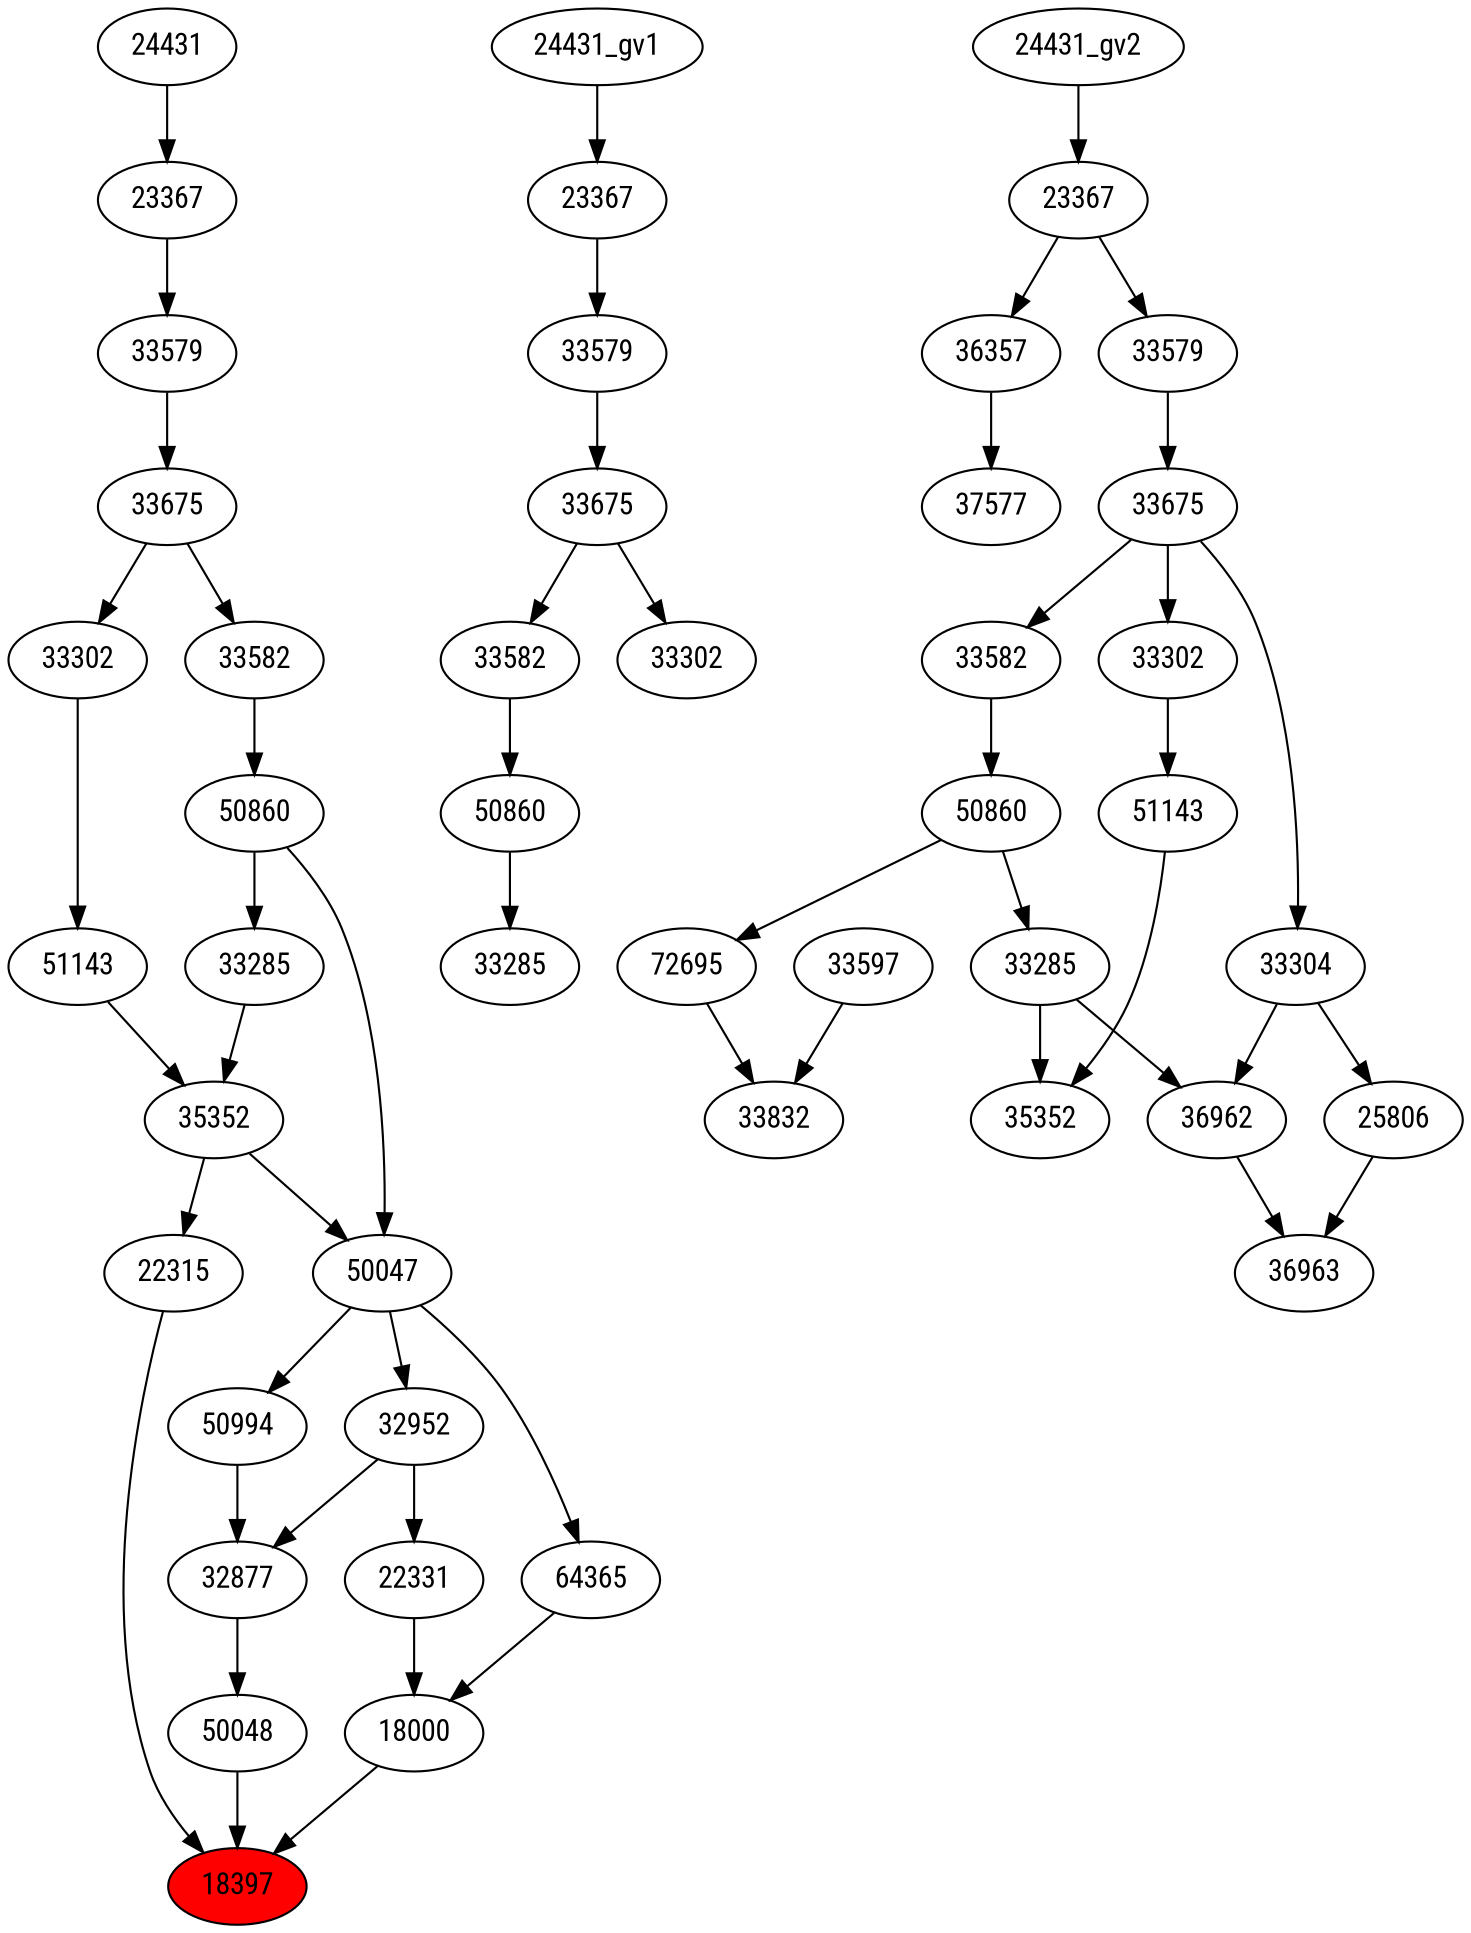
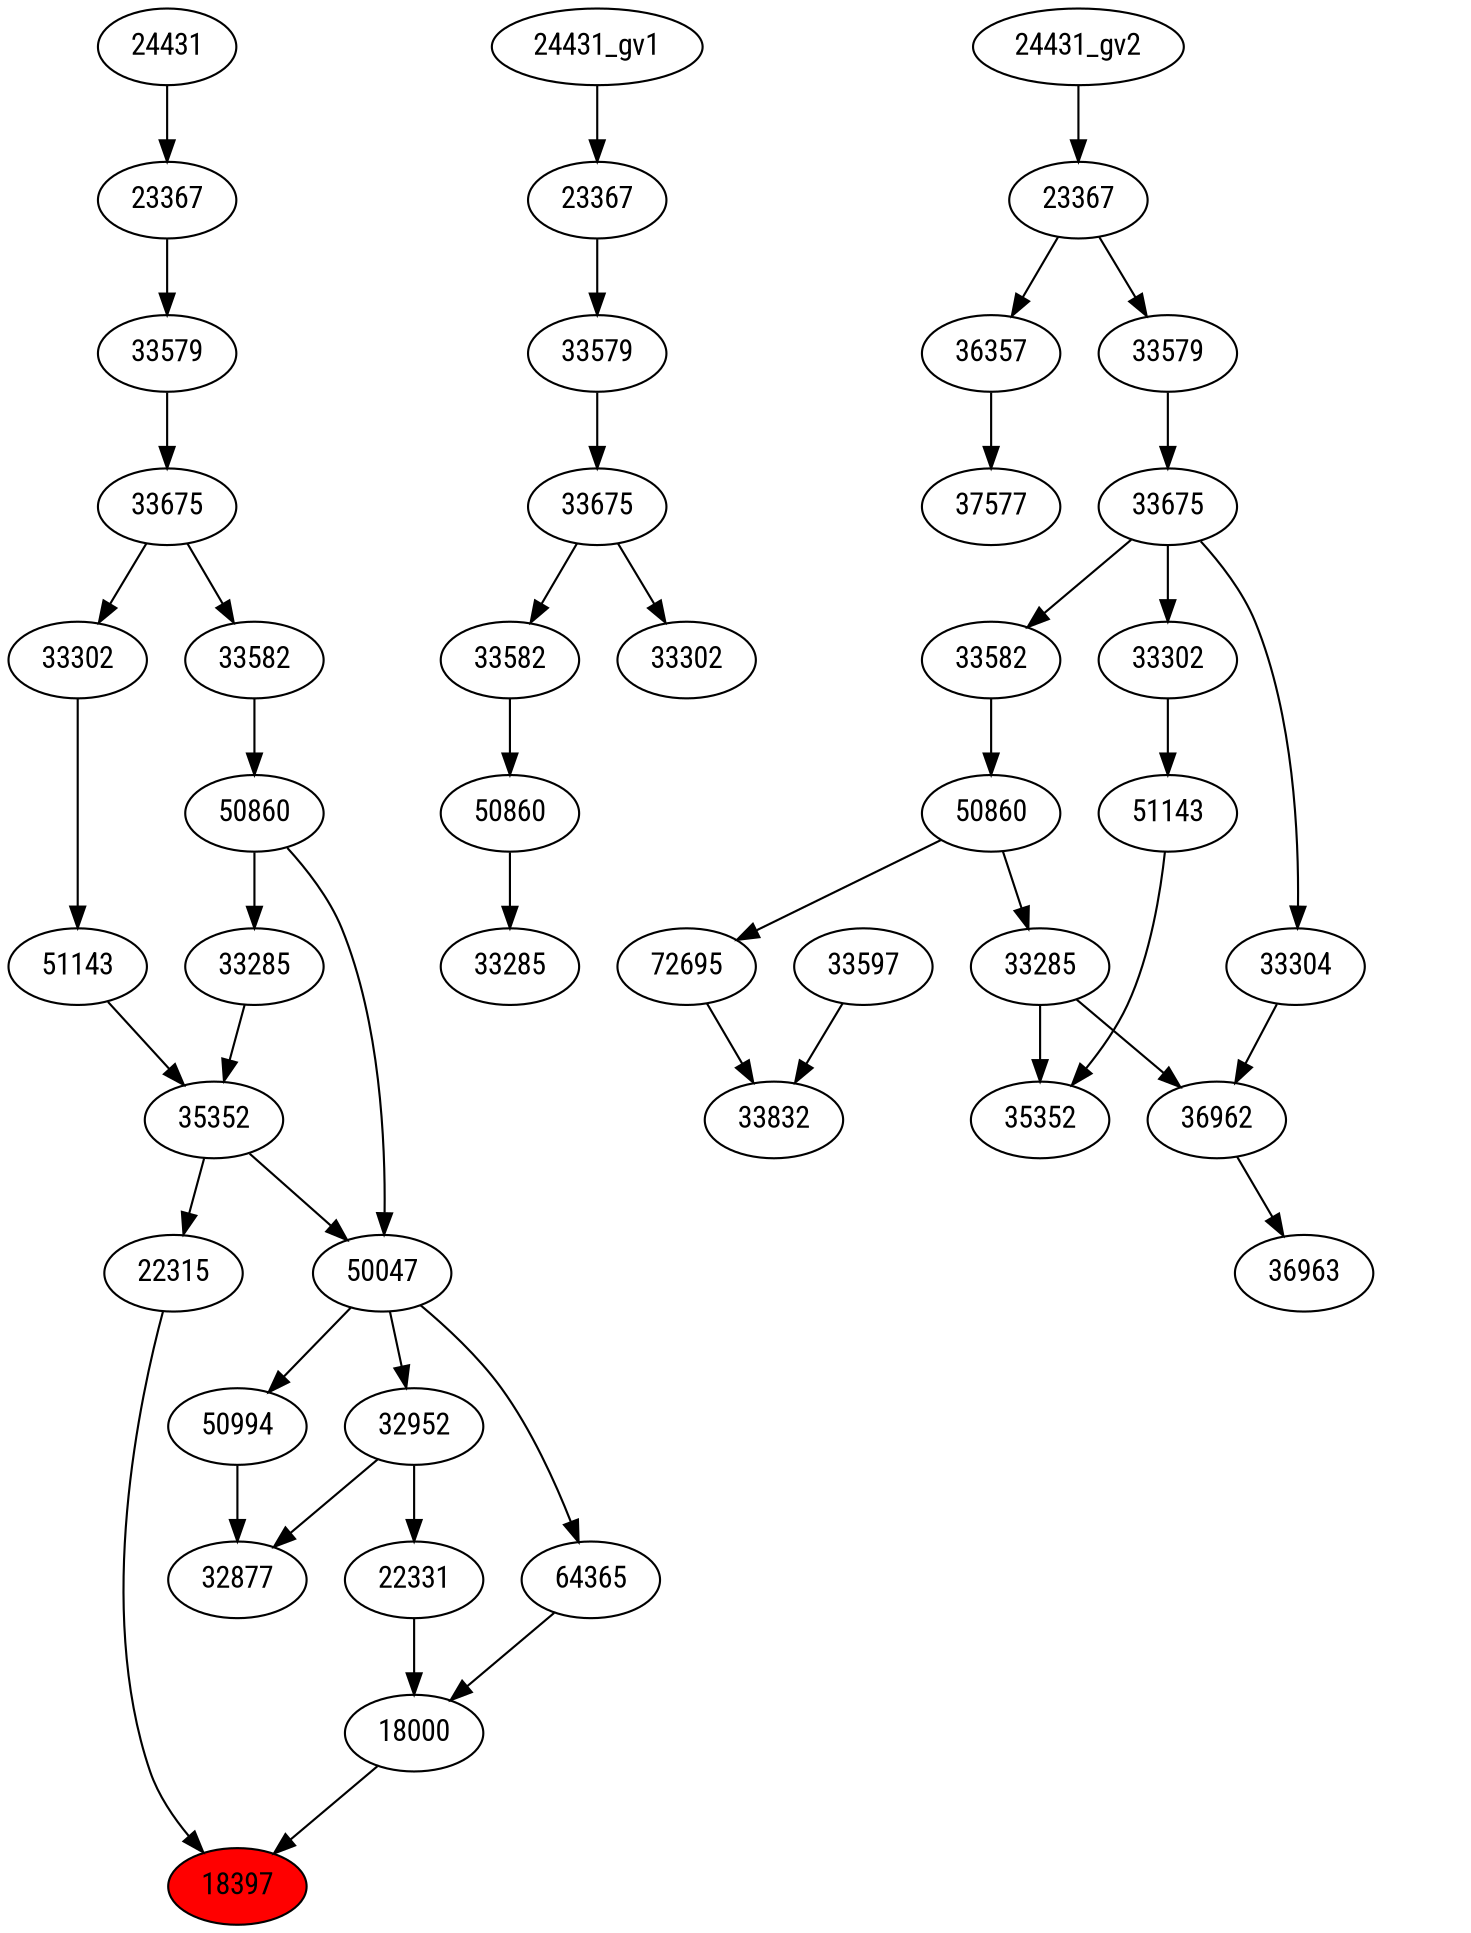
(1394, 1120) -> none
(237, 1733) -> none
